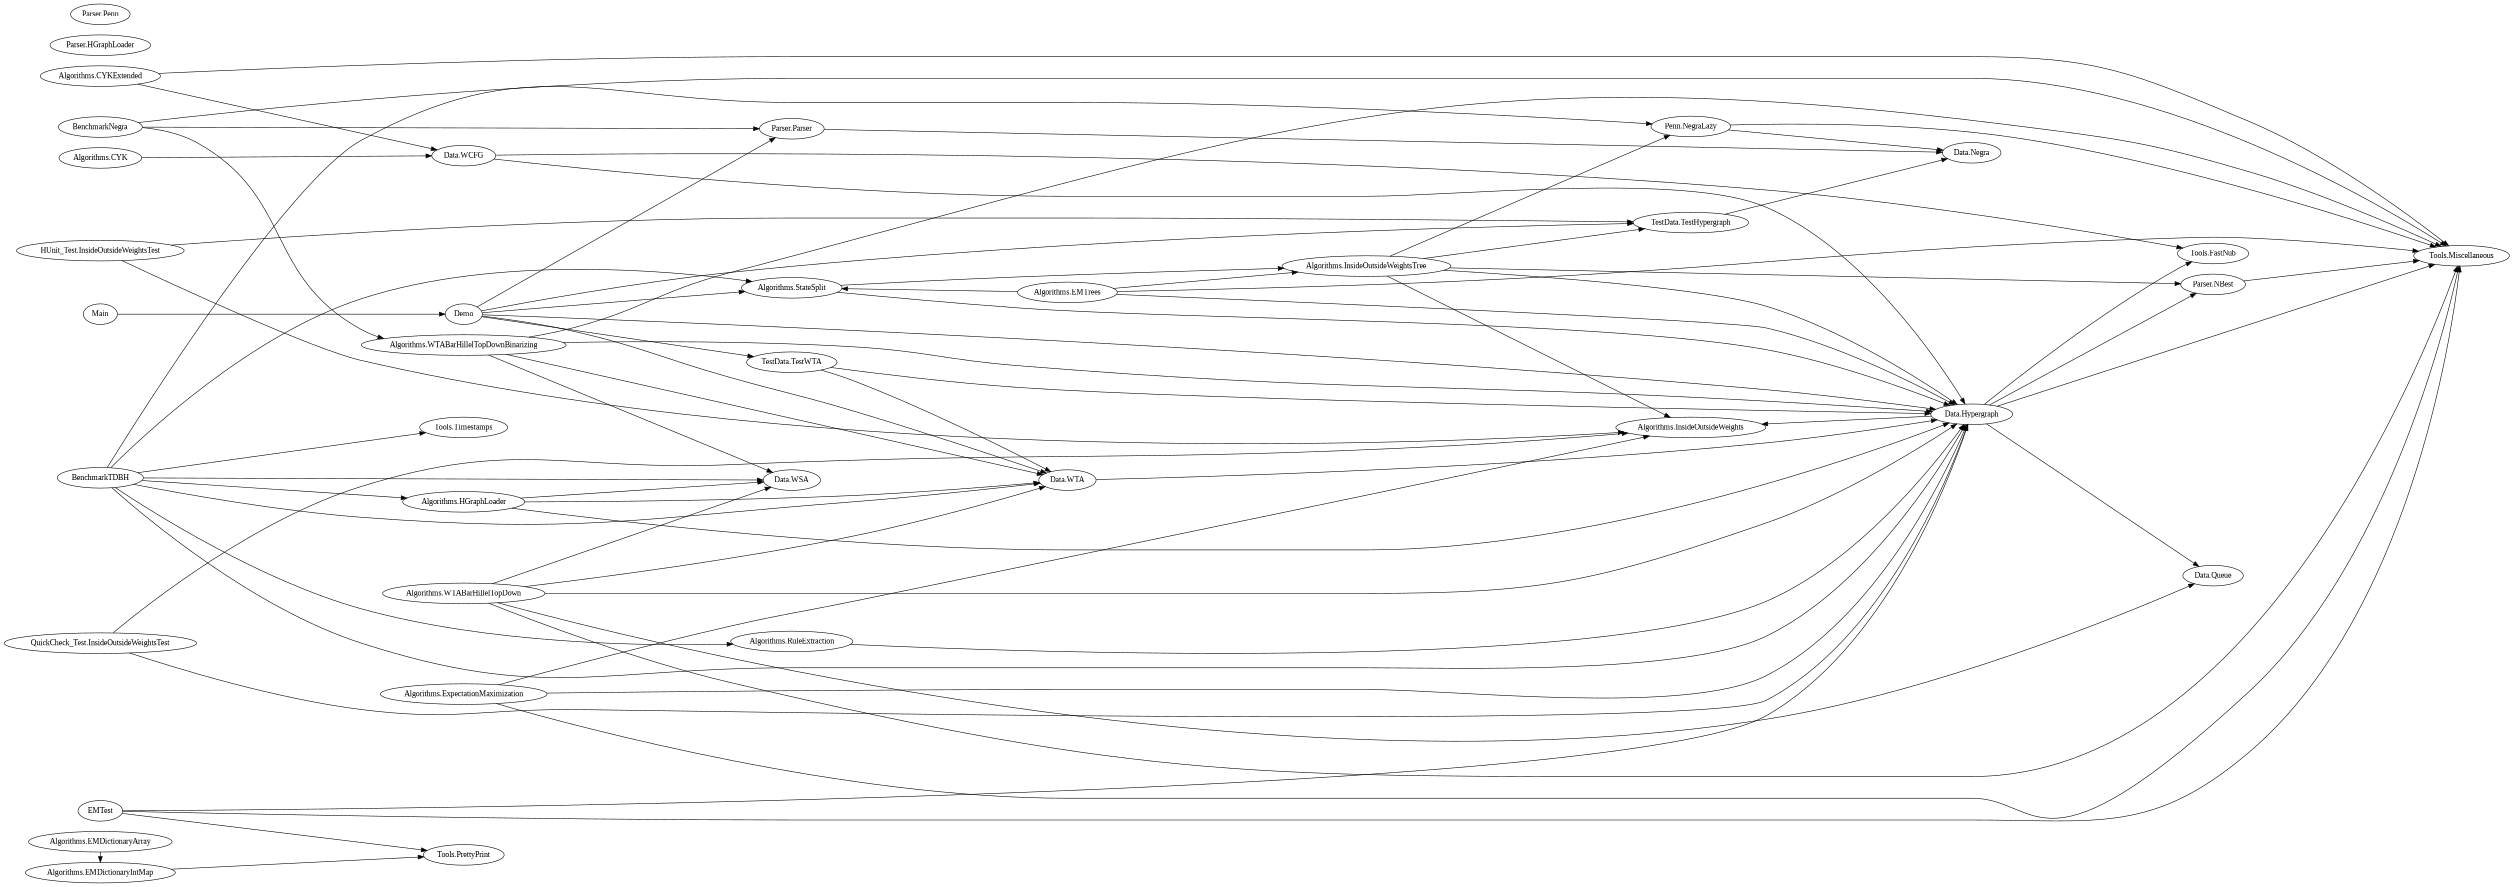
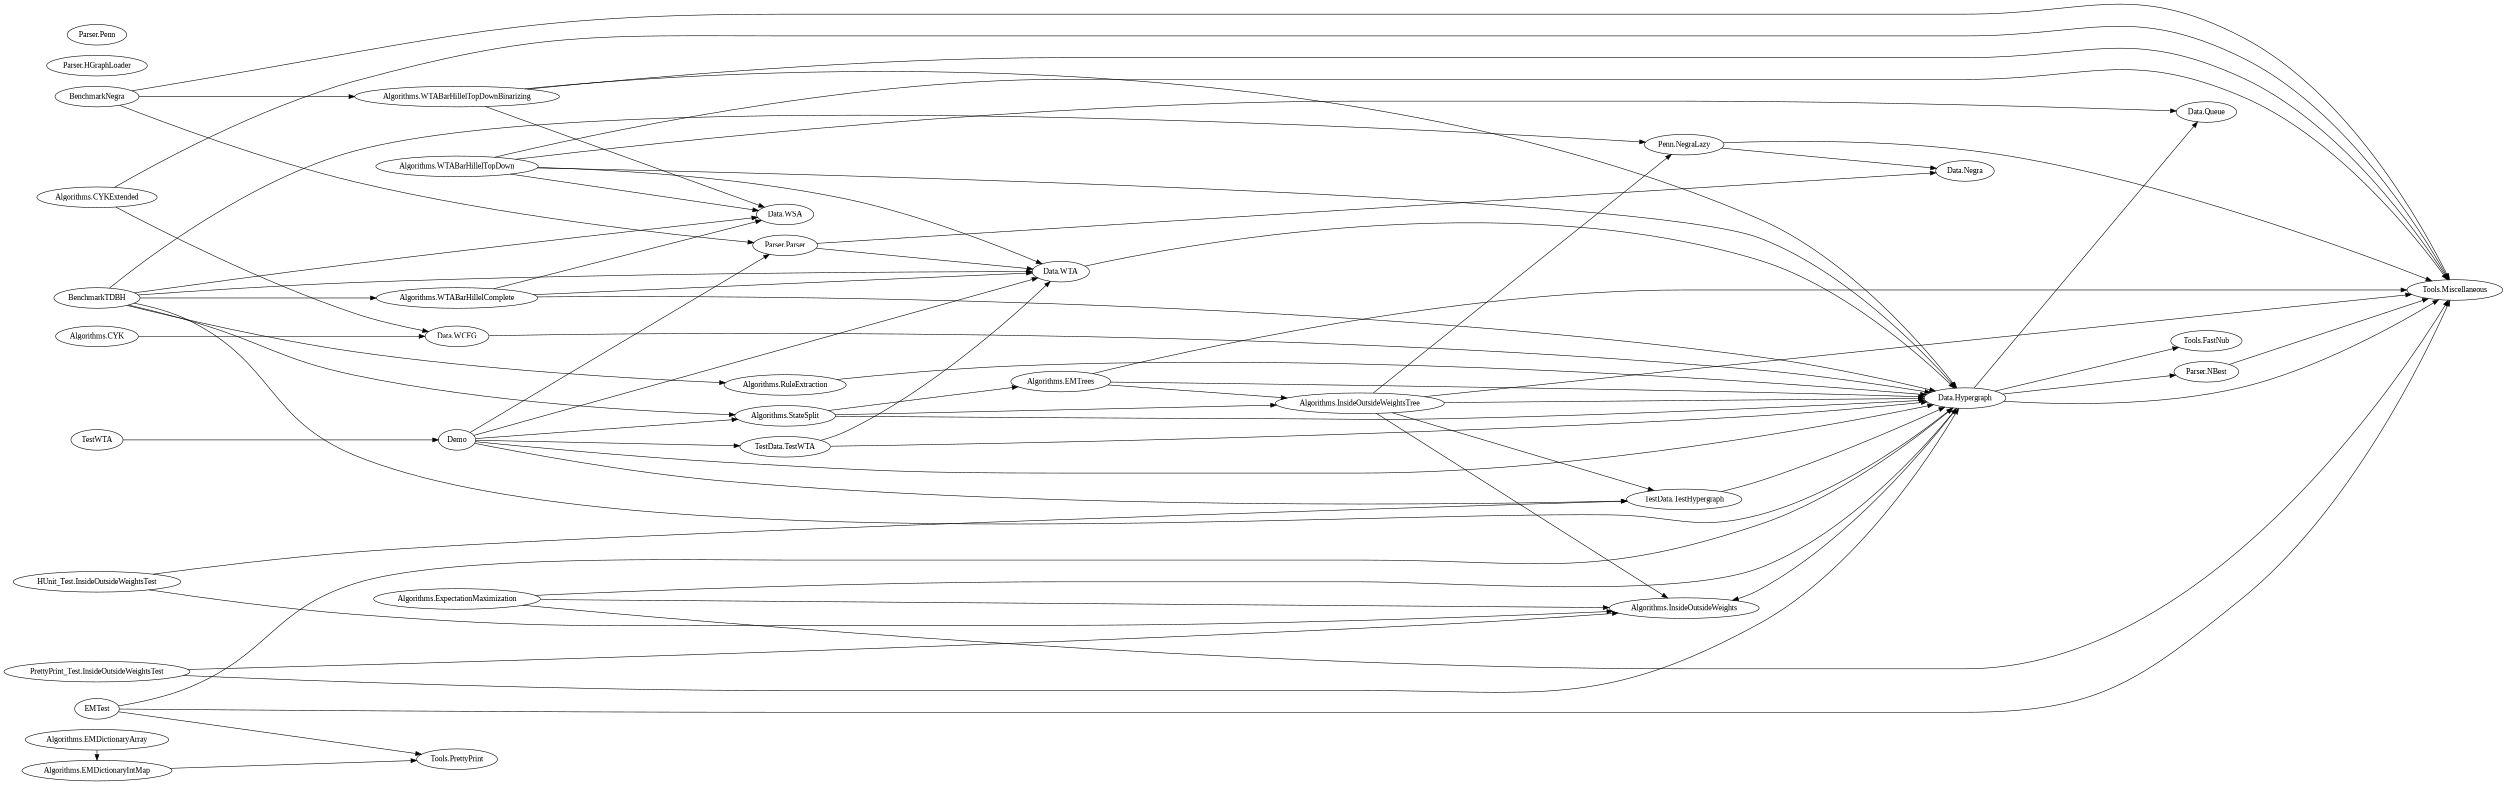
(1339, 165) -> none
(1833, 187) -> (1832, 455)
(1812, 276) -> (1891, 348)
(933, 290) -> (920, 399)
(100, 314) -> (97, 440)
(772, 414) -> (922, 258)
(464, 427) -> none
(464, 502) -> (457, 298)
(100, 643) -> (97, 672)
